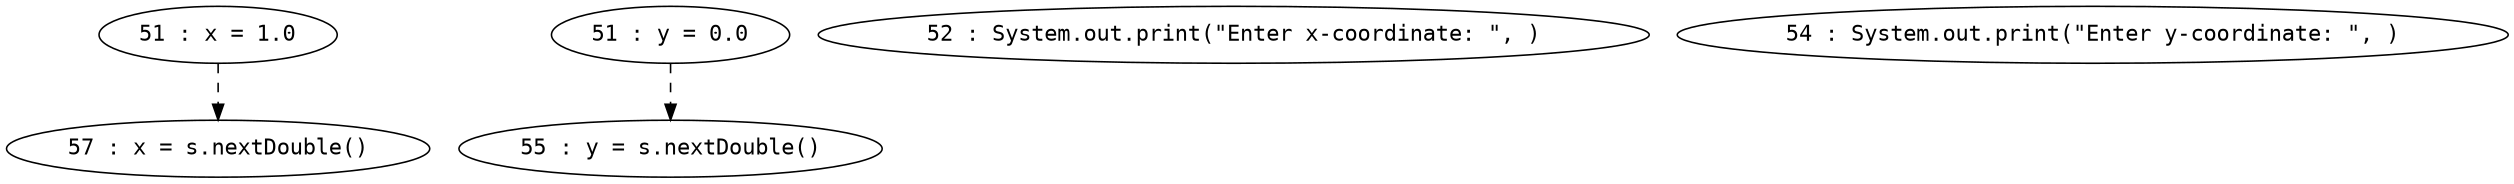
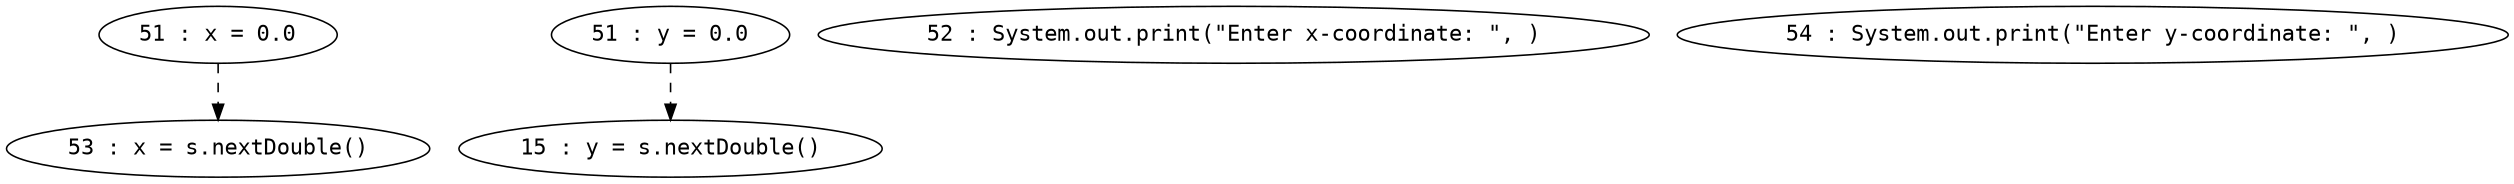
(218, 35) -> (218, 35)
(218, 149) -> (218, 149)
(671, 149) -> (671, 149)
